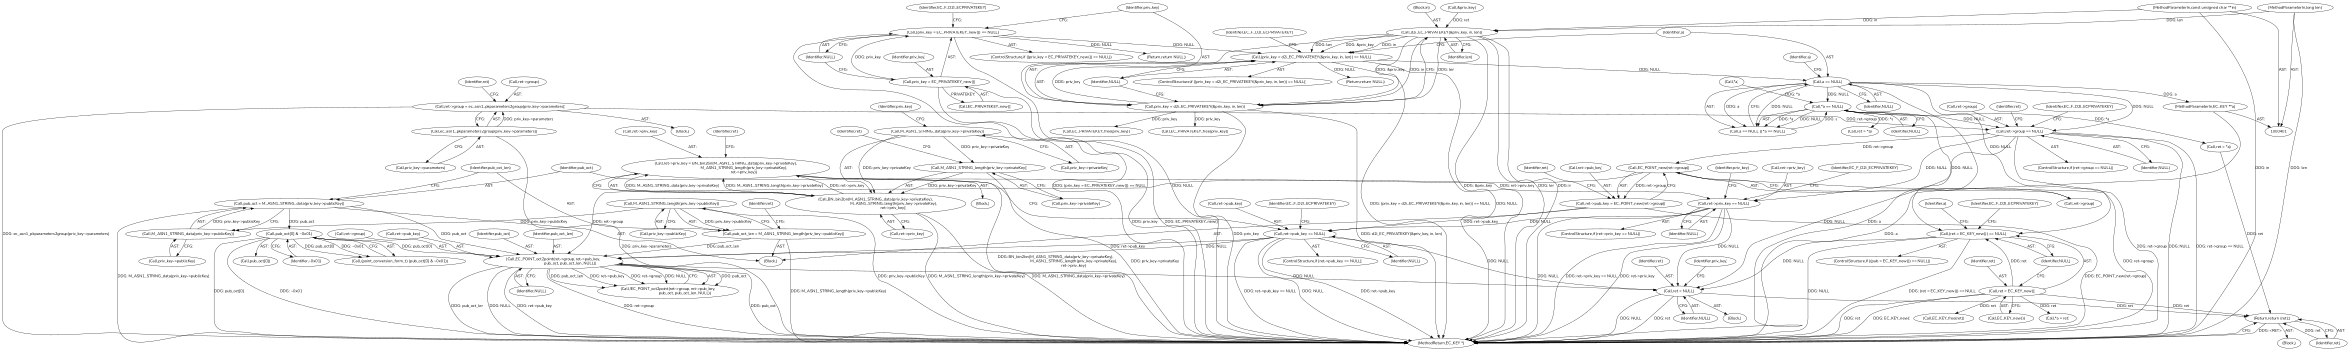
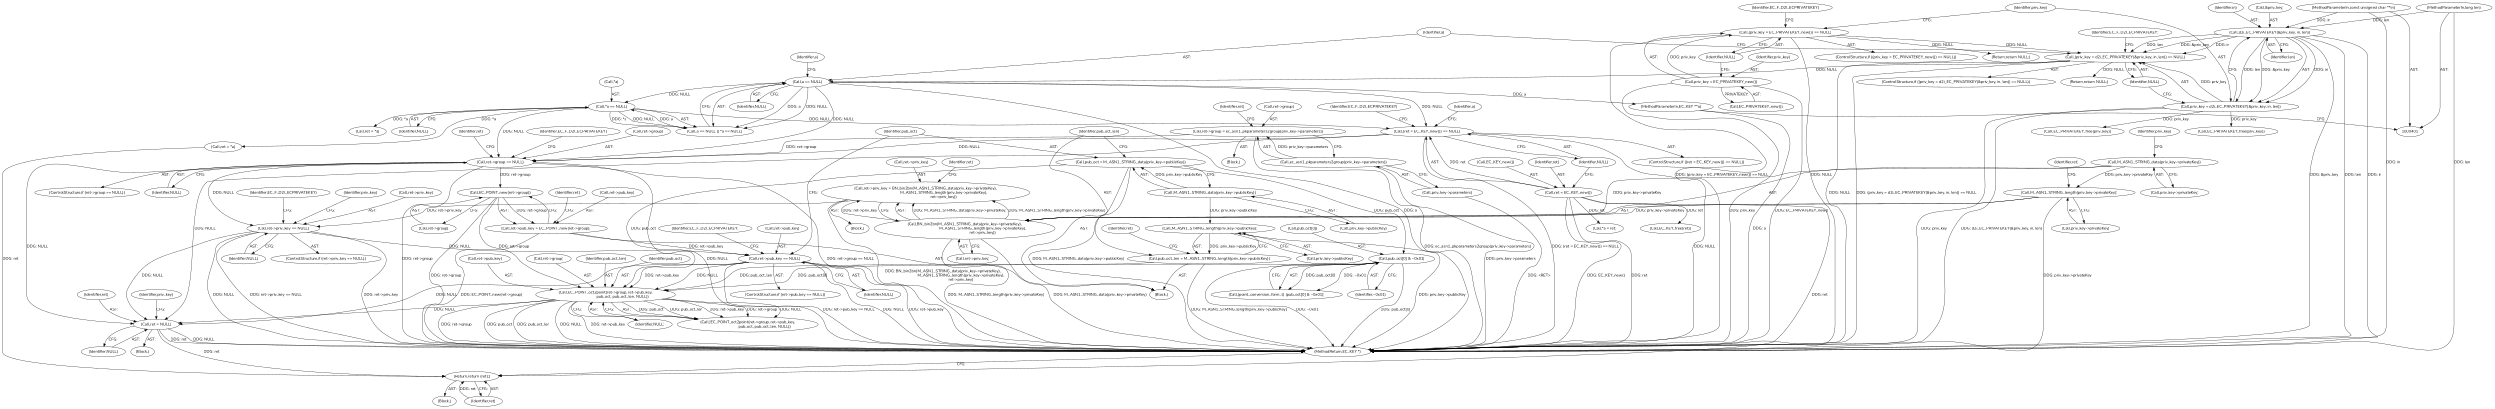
(1422, 8) -> (2226, 8)
(1461, 20) -> (2275, 20)
(1793, 94) -> (616, 94)
(2262, 119) -> (2321, 119)
none -> (984, 141)
(439, 223) -> (1210, 209)
(261, 244) -> (1346, 245)
(1882, 261) -> (1697, 162)
(2012, 304) -> none
(1873, 340) -> (1514, 307)
